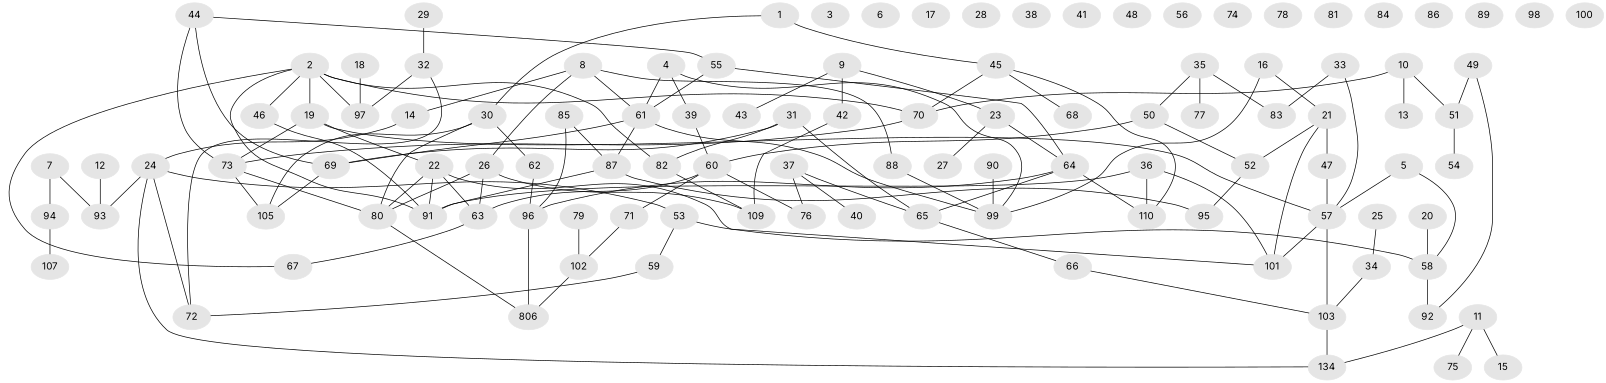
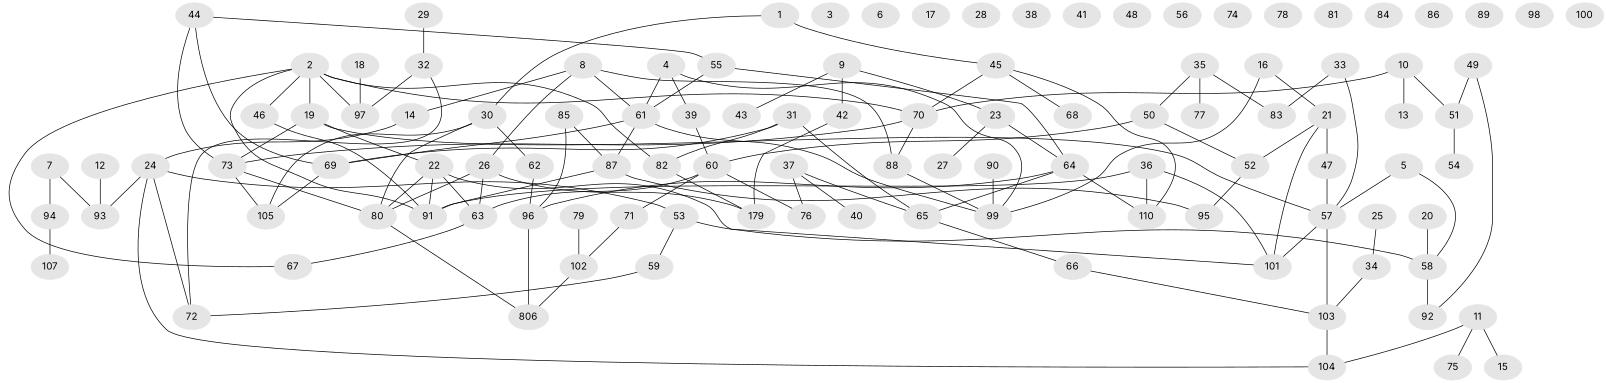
none -> (903, 146)
(756, 217) -> (756, 217)
(1327, 367) -> (1327, 367)
